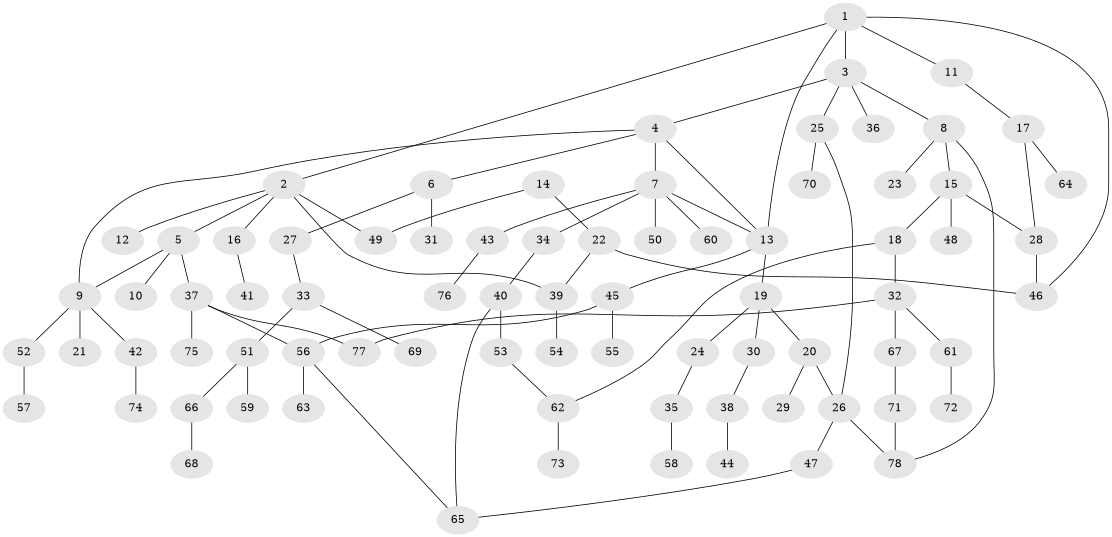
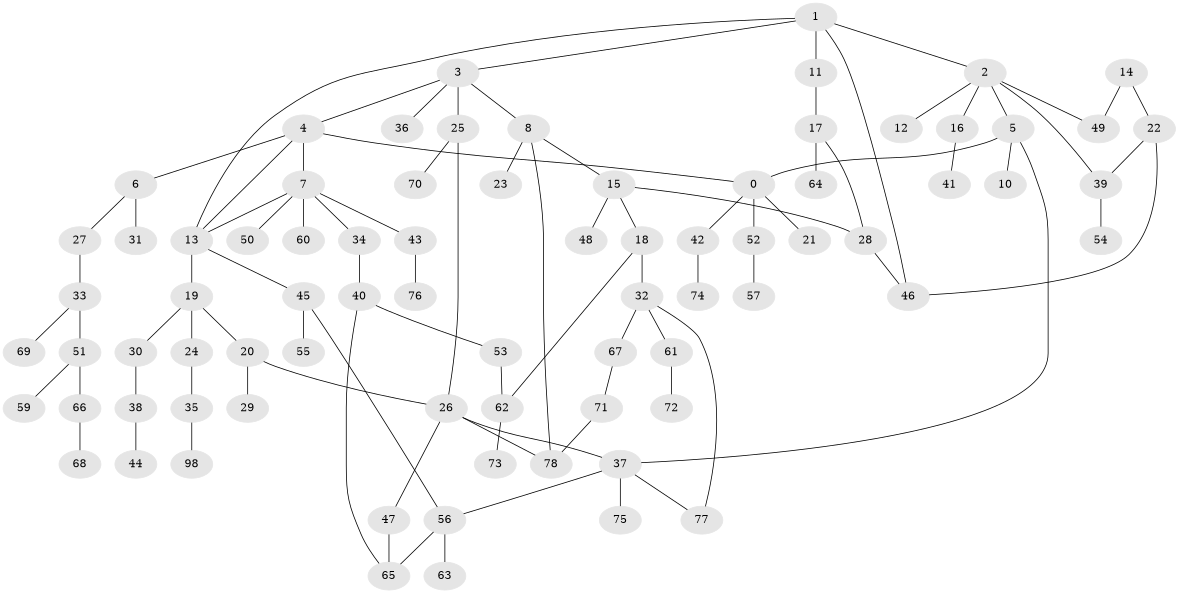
(80, 297) -> (754, 185)
none -> (532, 439)
(672, 464) -> (192, 464)
